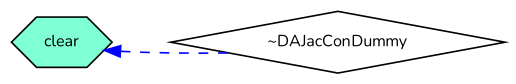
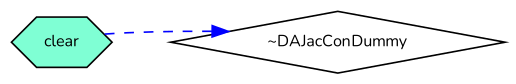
(174, 53) -> (158, 32)
